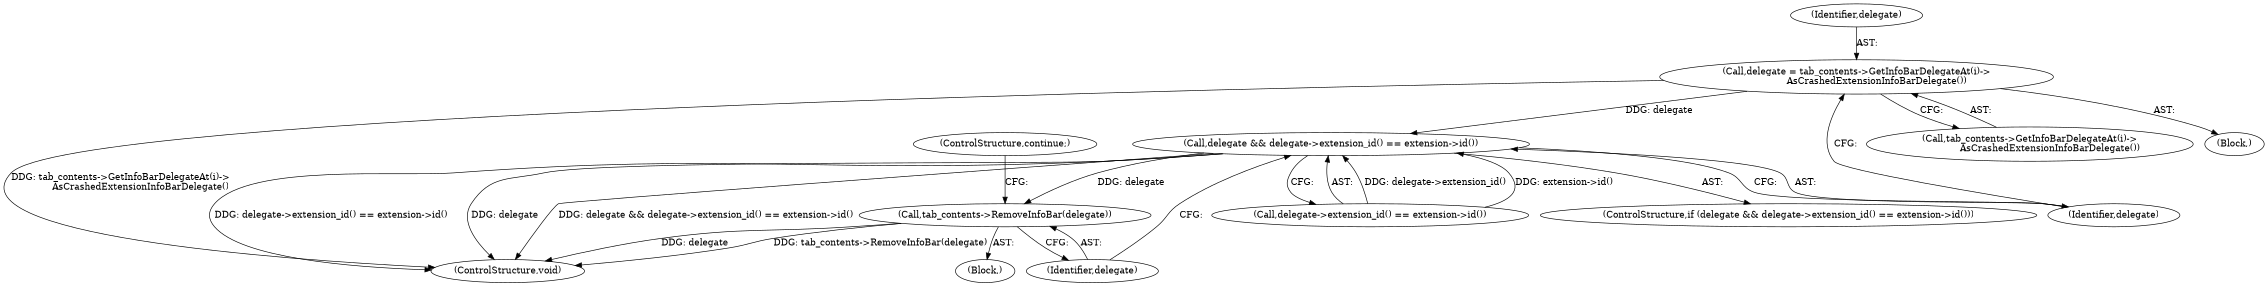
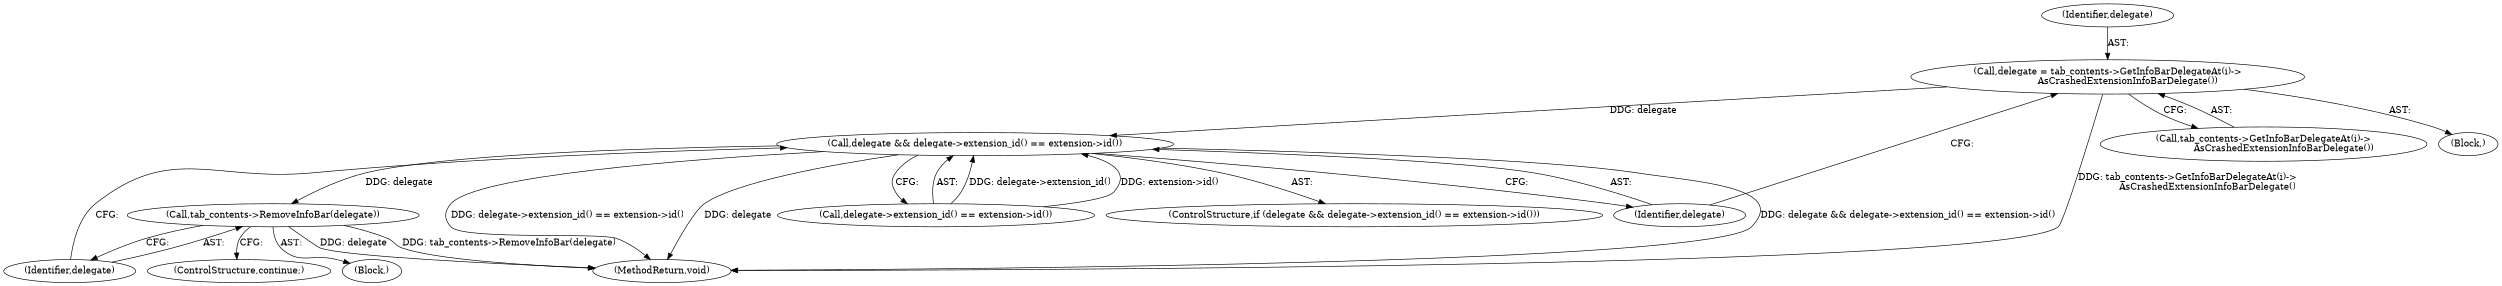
(1005, 176) -> (240, 238)
(508, 271) -> (662, 271)
